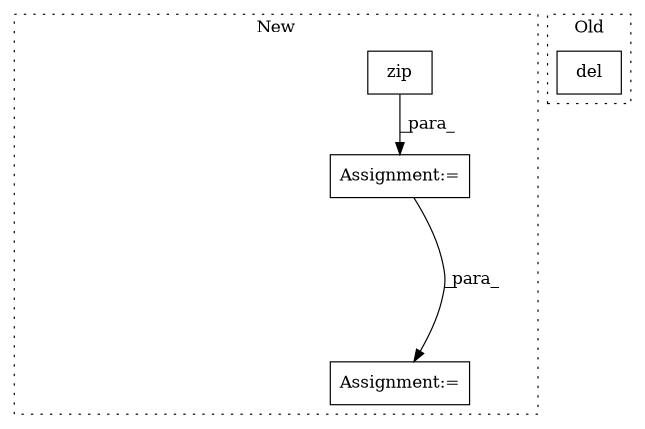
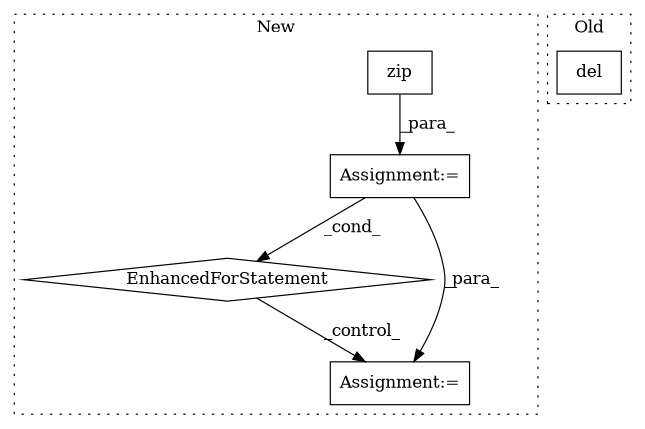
none -> (227, 280)
